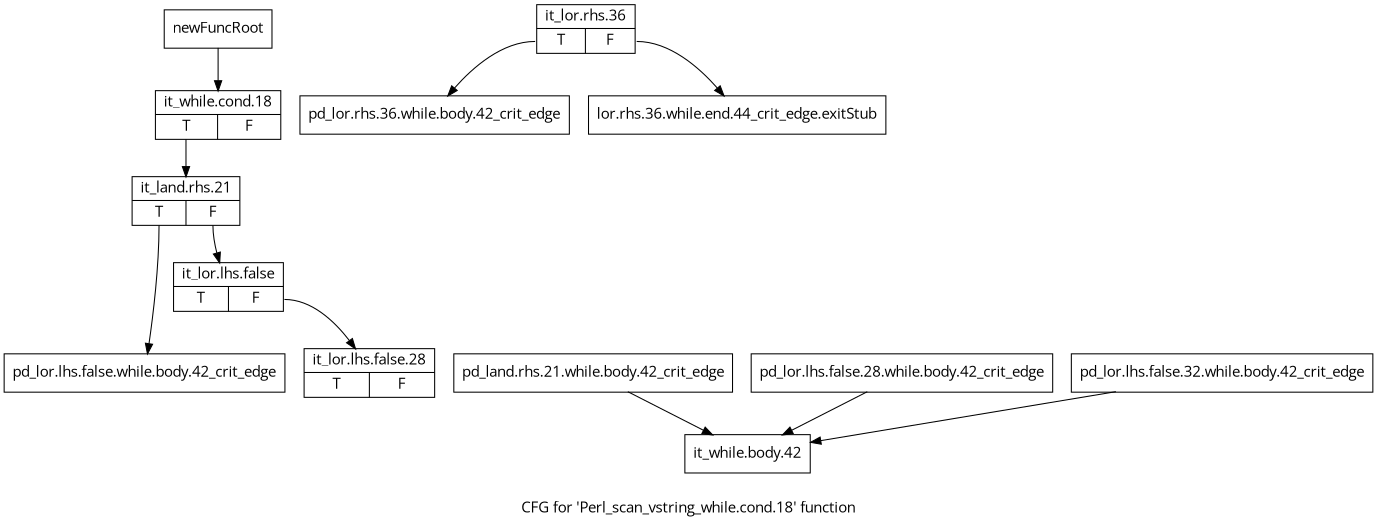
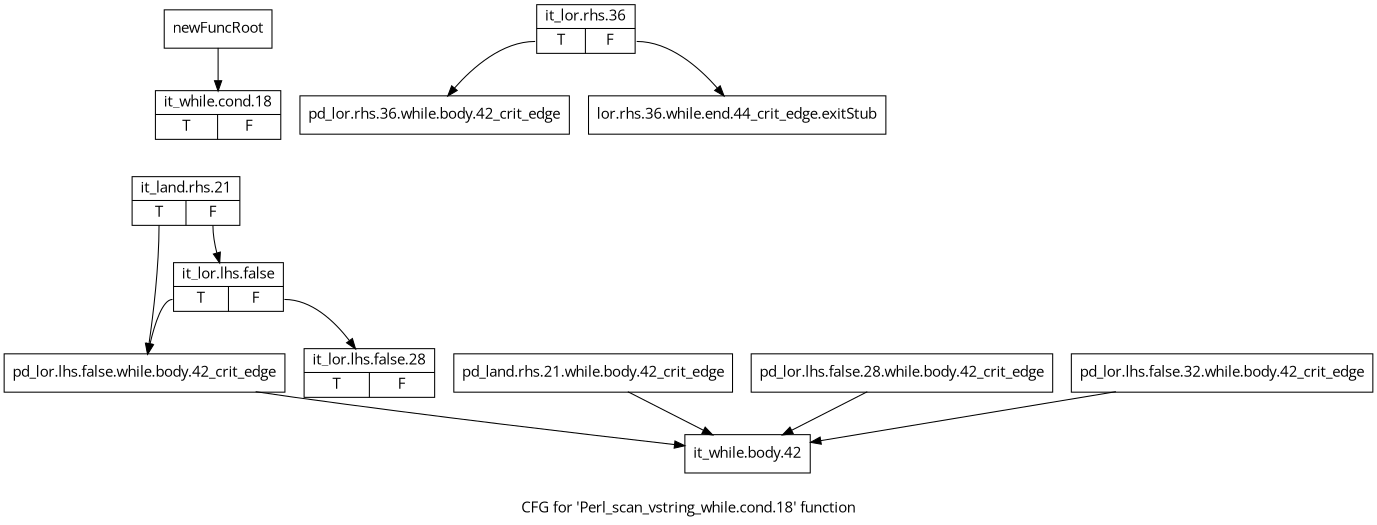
(186, 153) -> none
none -> (159, 314)
none -> (465, 420)
